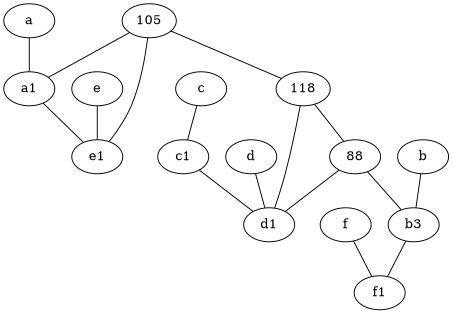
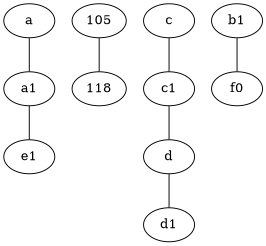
(89, 55) -> none
(97, 89) -> none
(136, 93) -> none
(355, 157) -> none
(423, 157) -> none
(289, 158) -> none
(226, 191) -> (169, 123)
(346, 225) -> none
(414, 225) -> (237, 21)
(380, 293) -> (237, 89)
